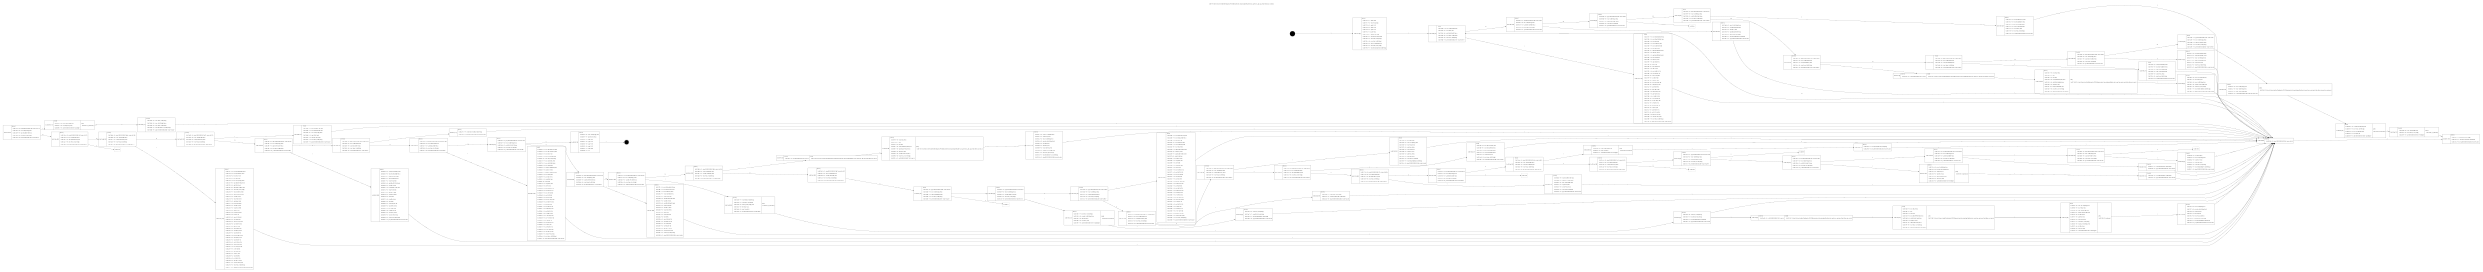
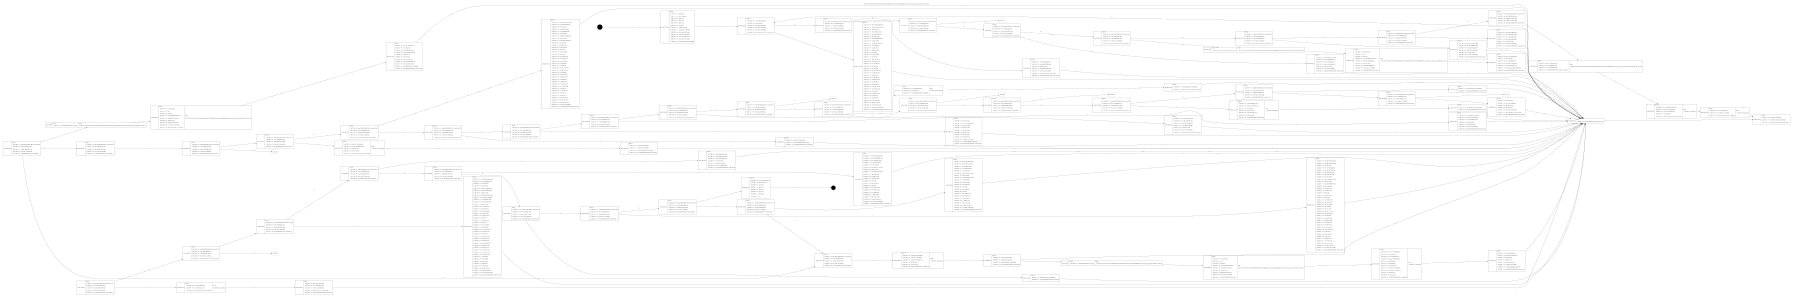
(665, 176) -> (378, 278)
